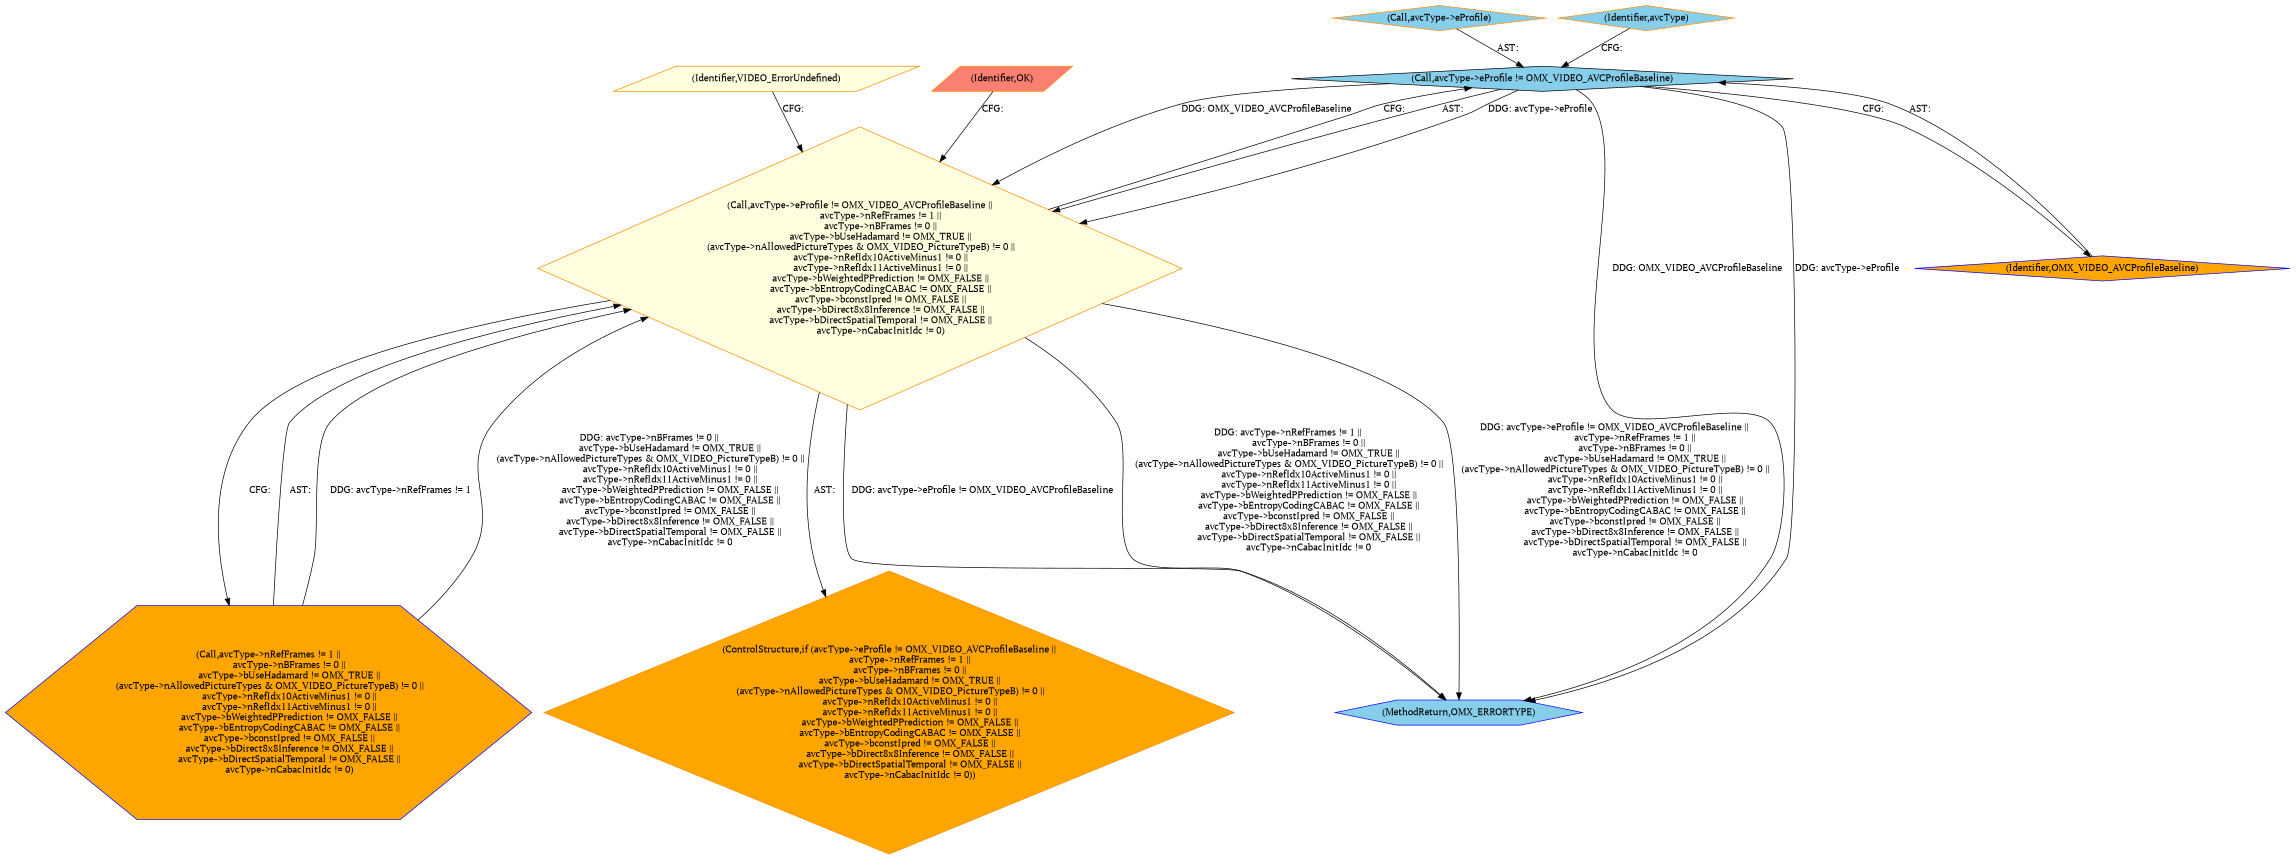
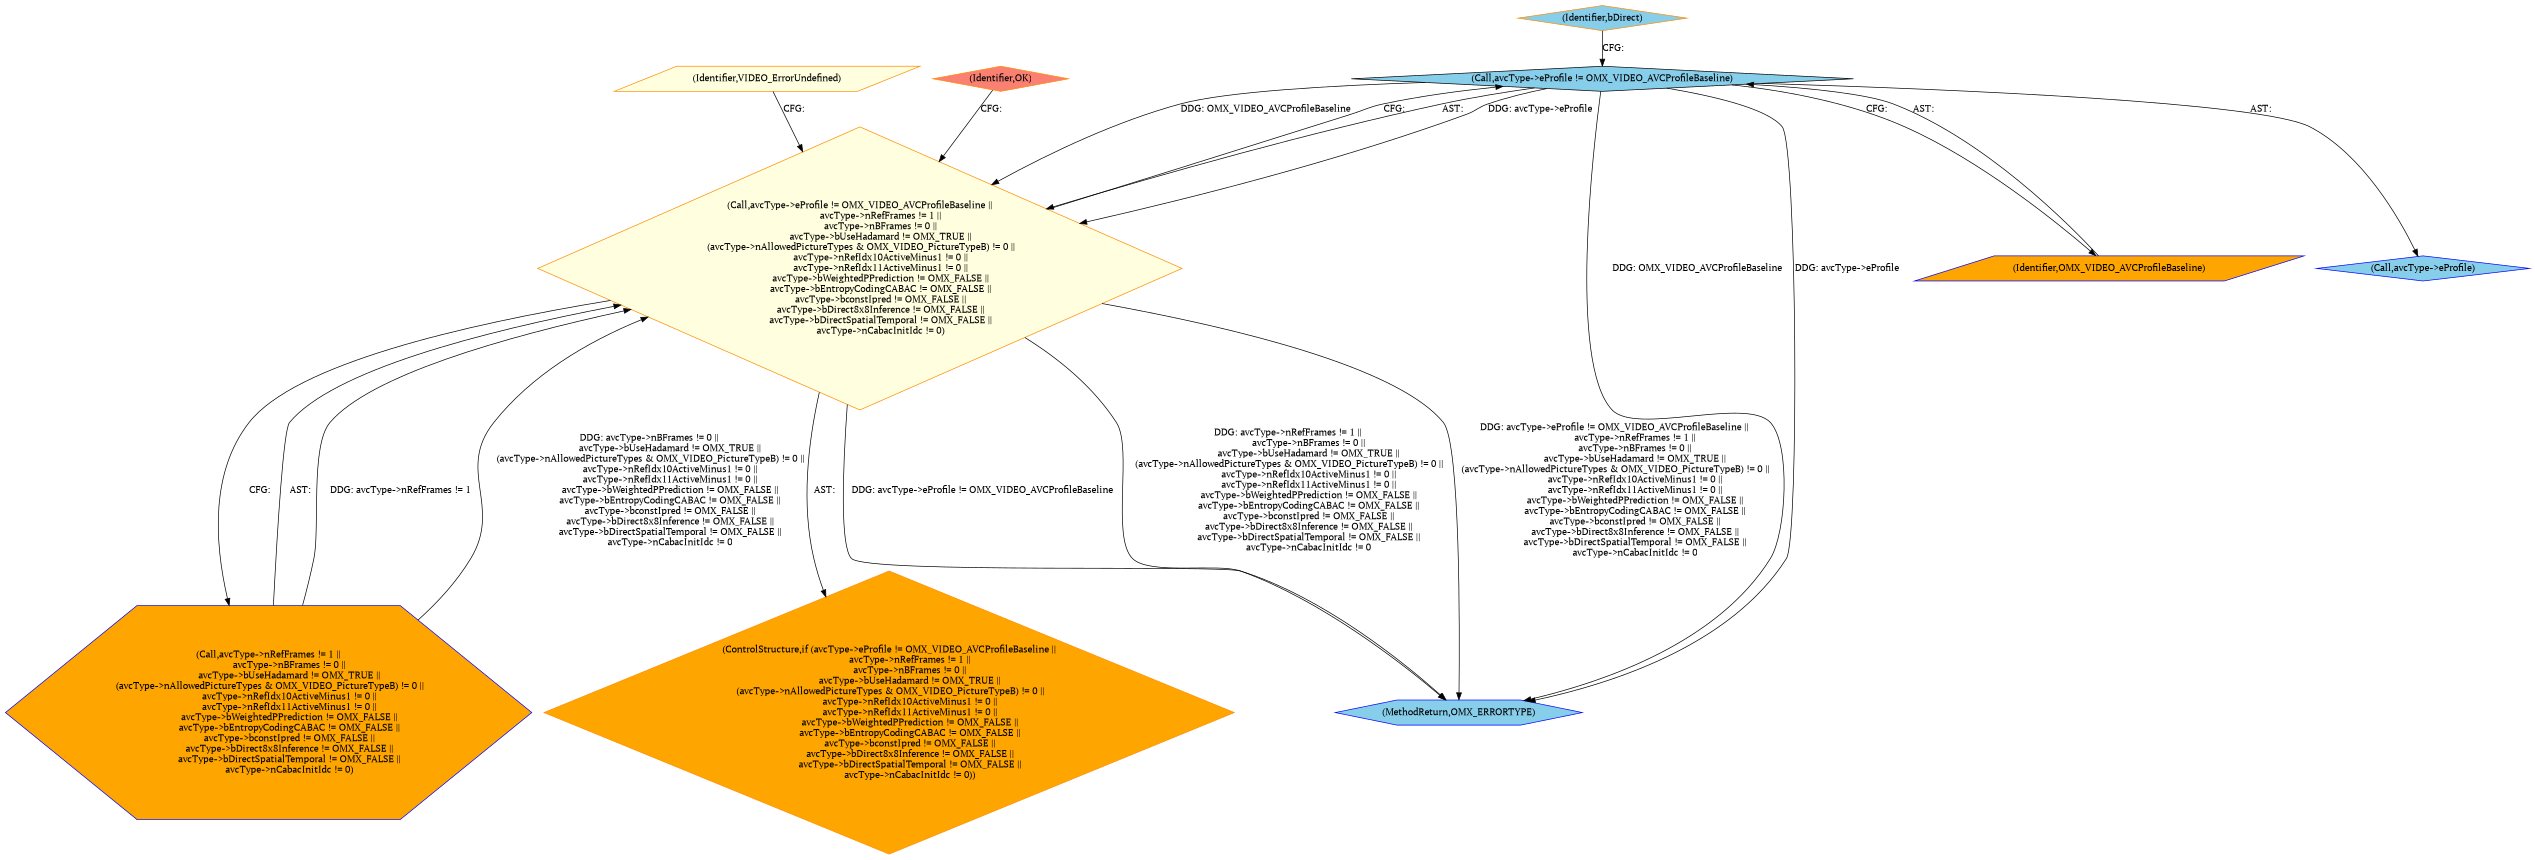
(1439, 18) -> (2423, 268)
(1646, 18) -> (1602, 18)
(1487, 46) -> (2119, 100)
(1002, 79) -> (1001, 79)
(2102, 268) -> (2109, 268)
